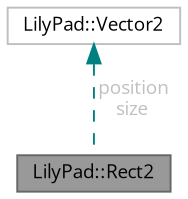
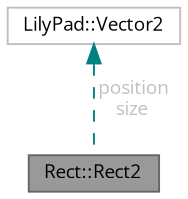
(94, 173) -> (94, 173)
